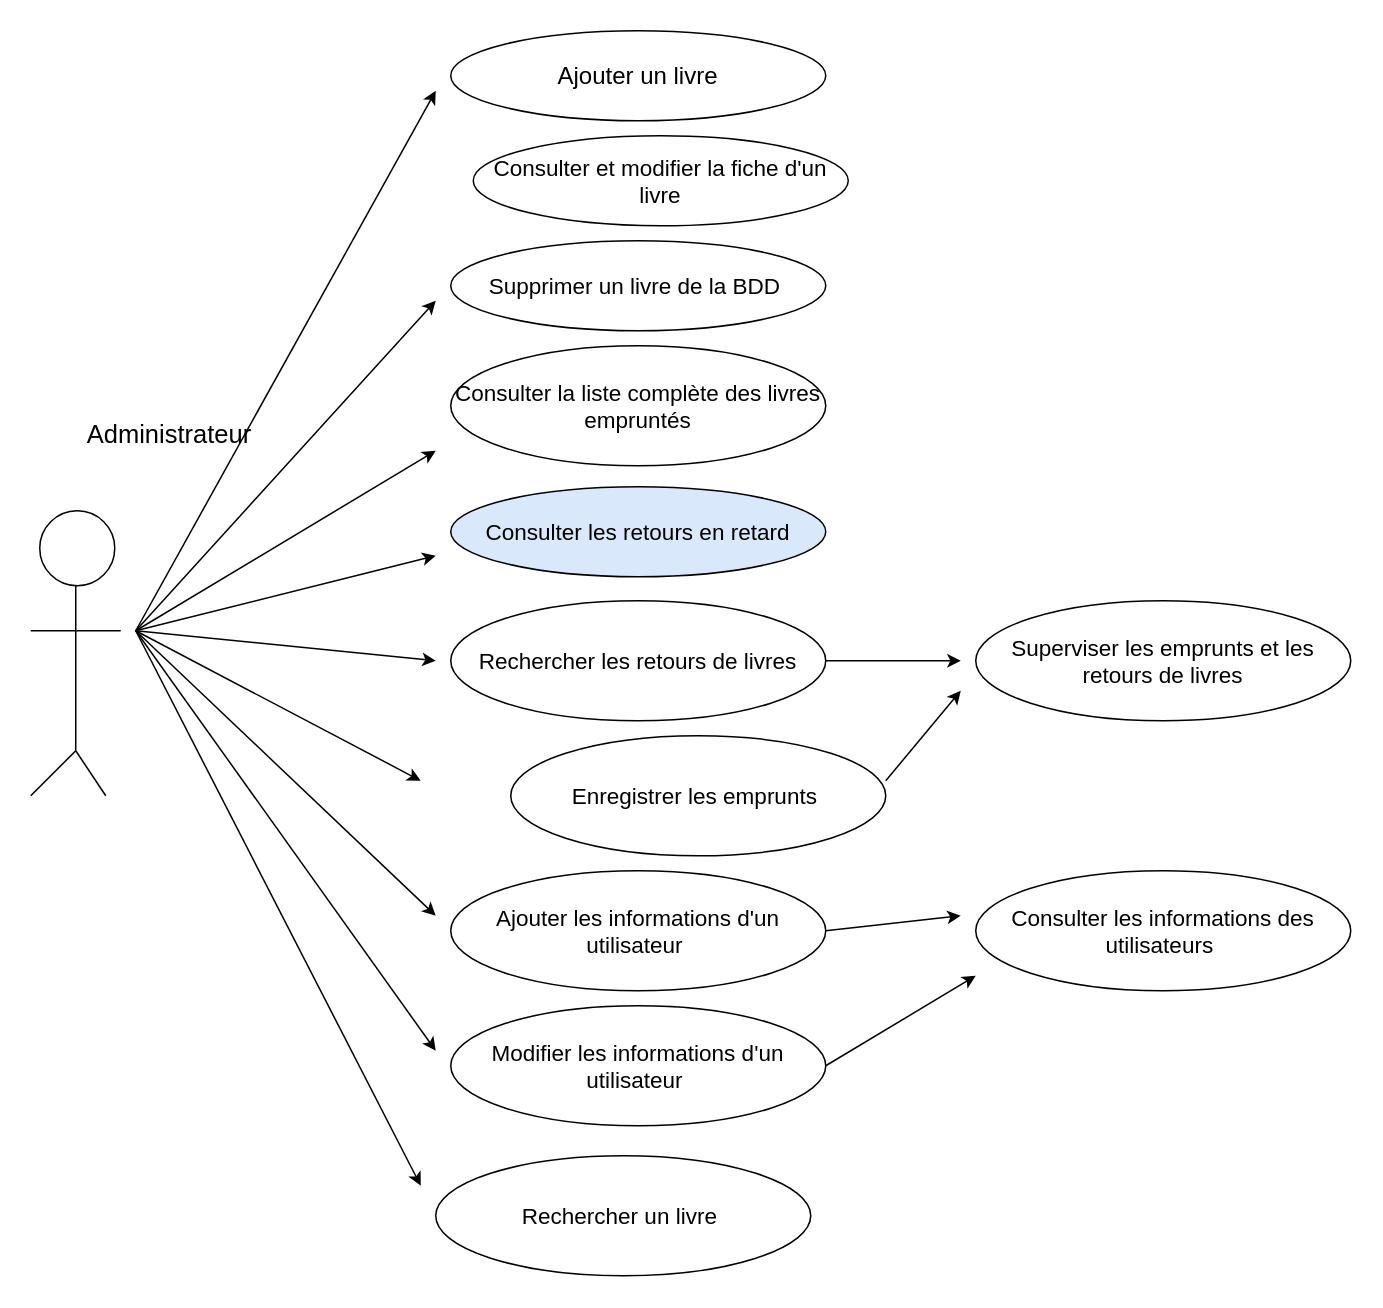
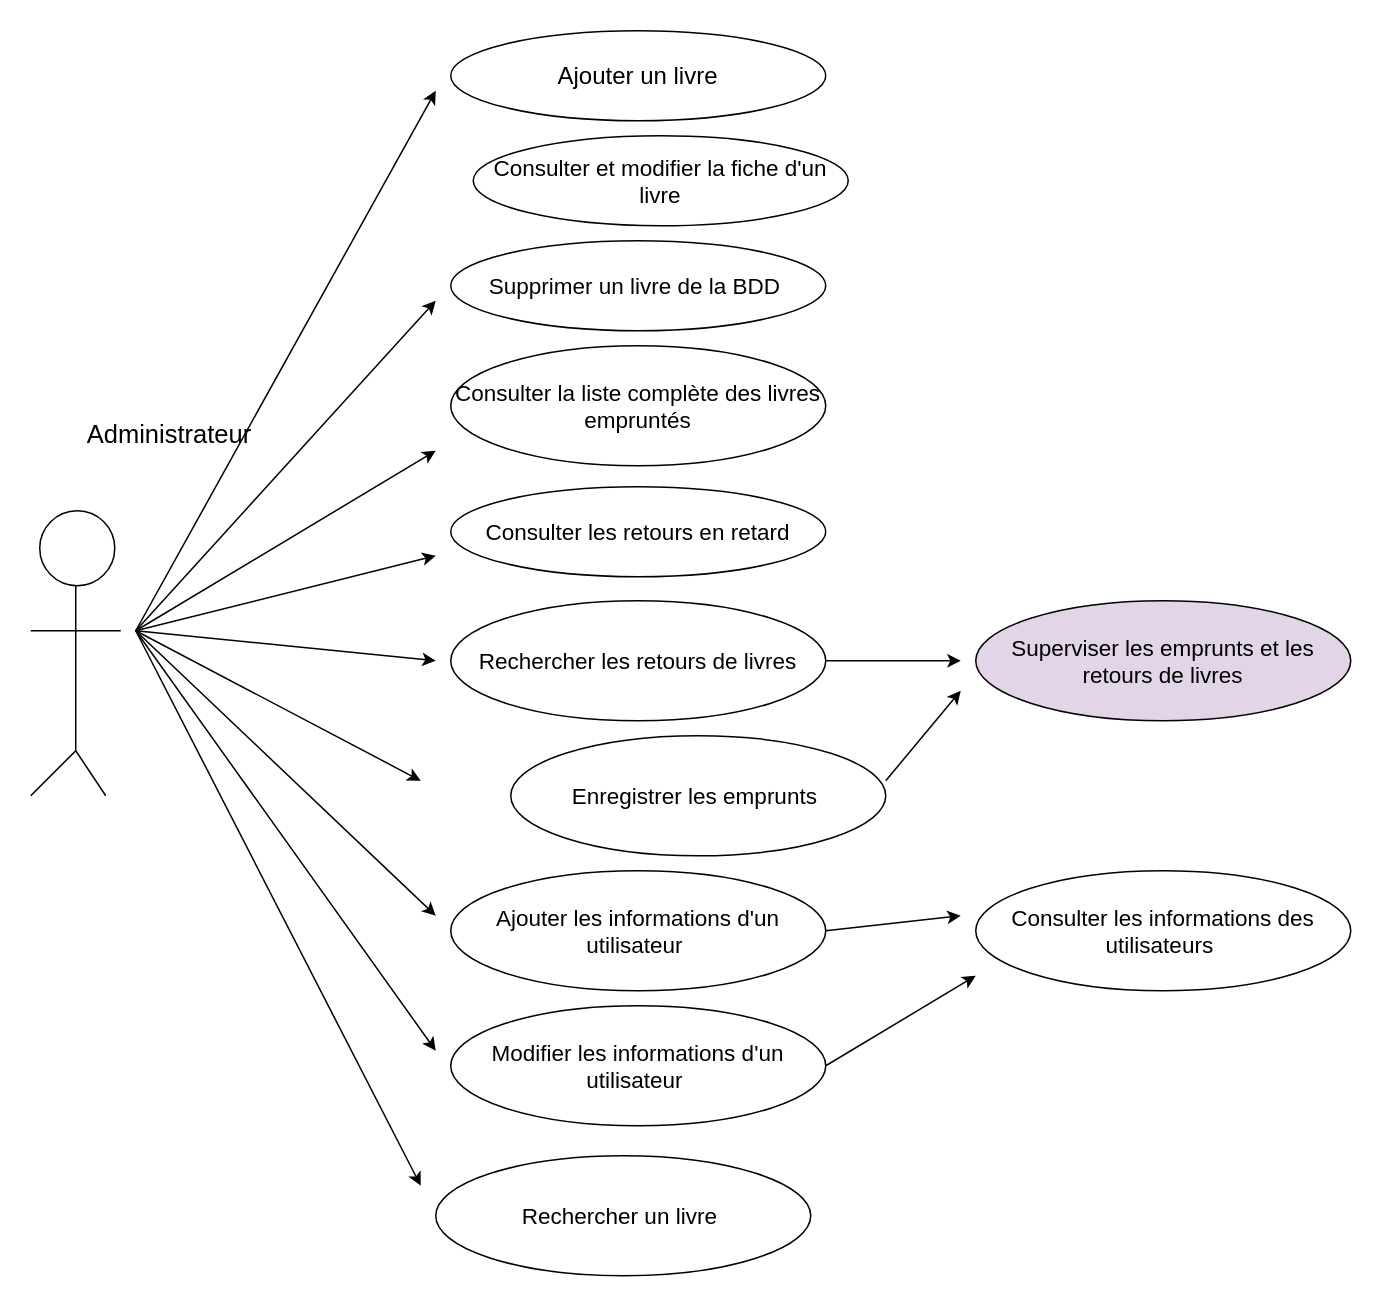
(638, 532) -> (638, 532)
(1163, 661) -> (1163, 661)
